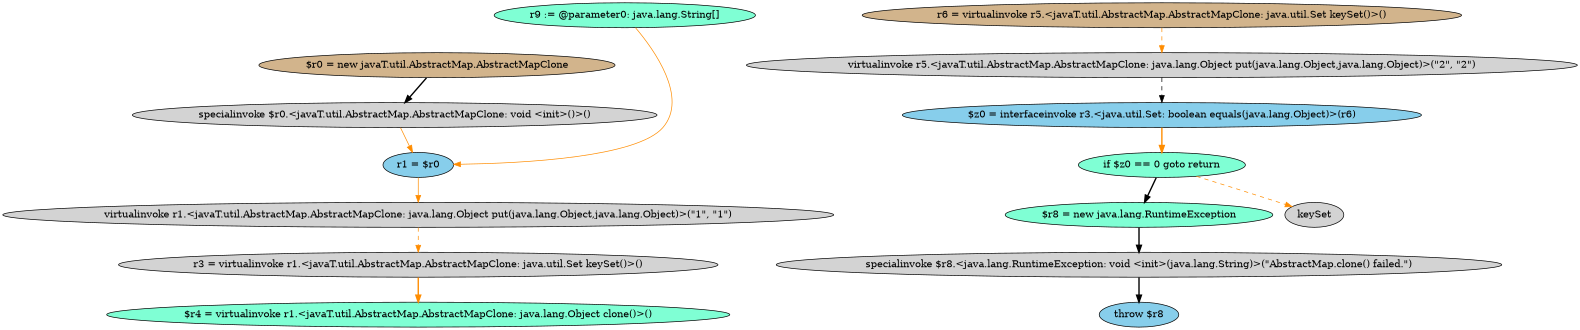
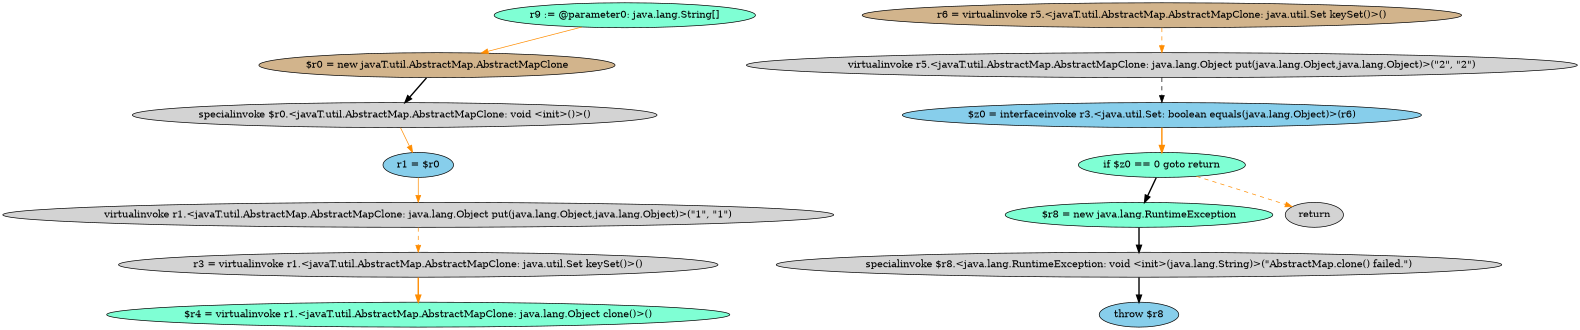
(620, 148) -> (535, 39)
(1314, 215) -> (1314, 215)
